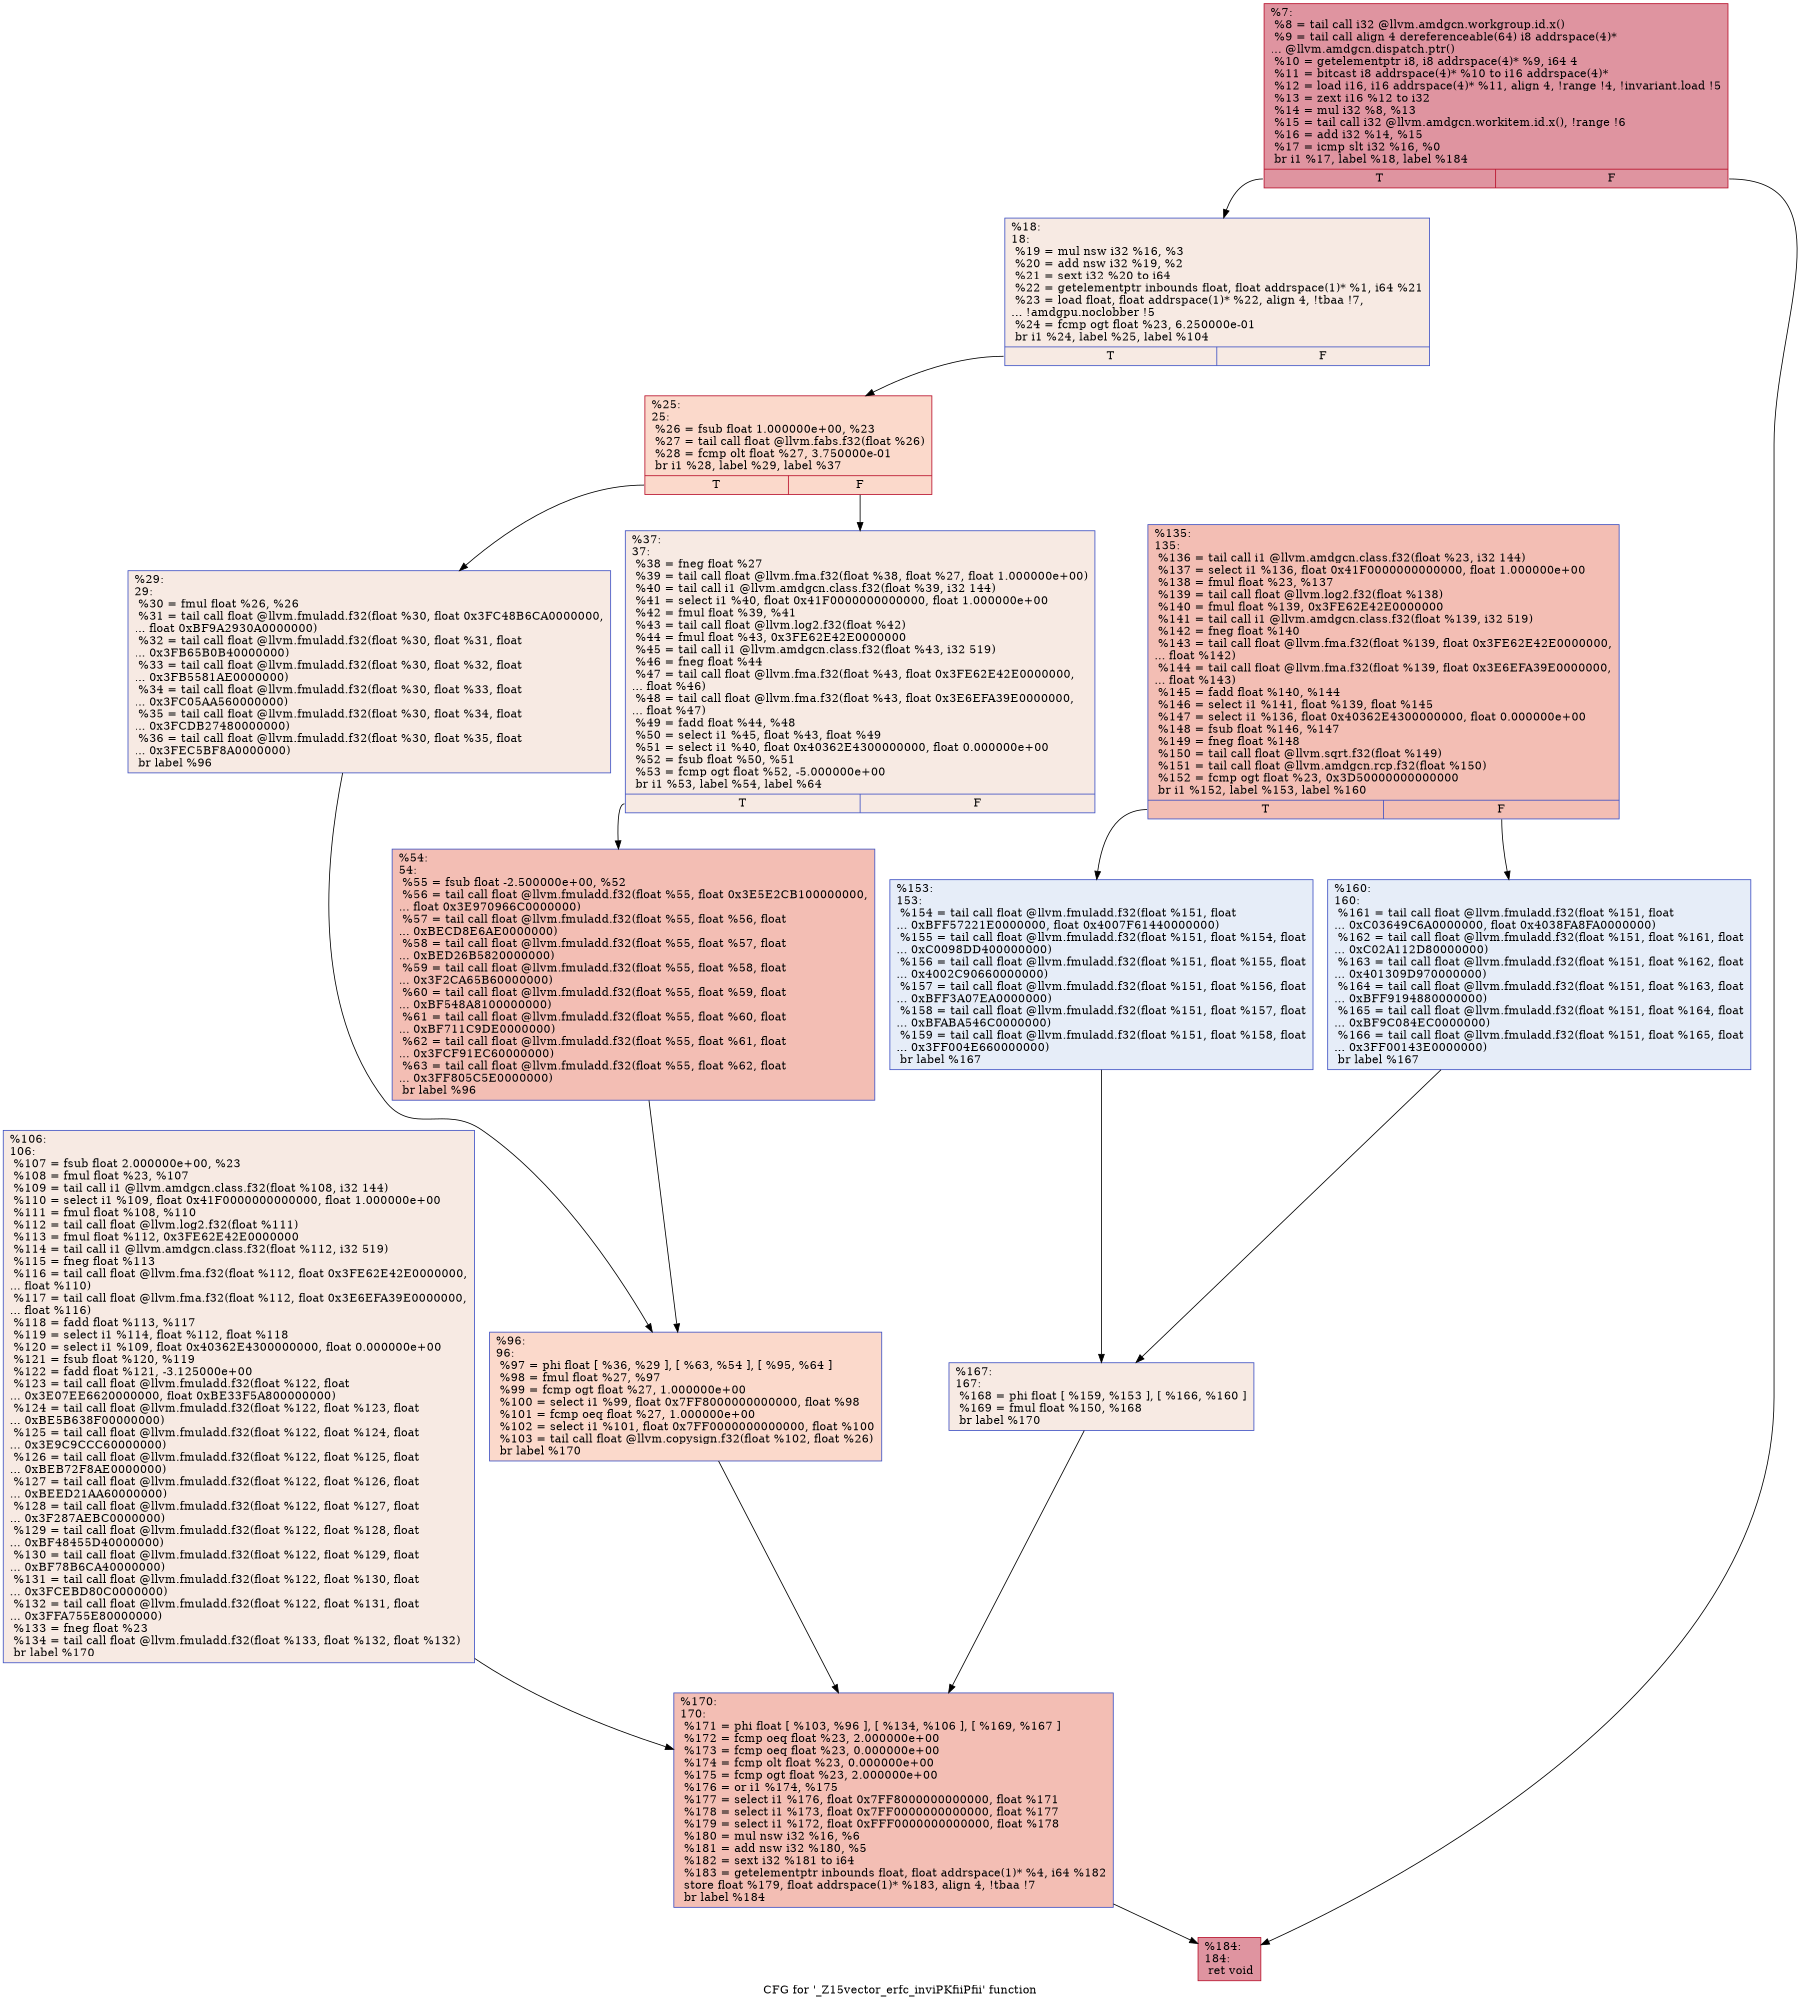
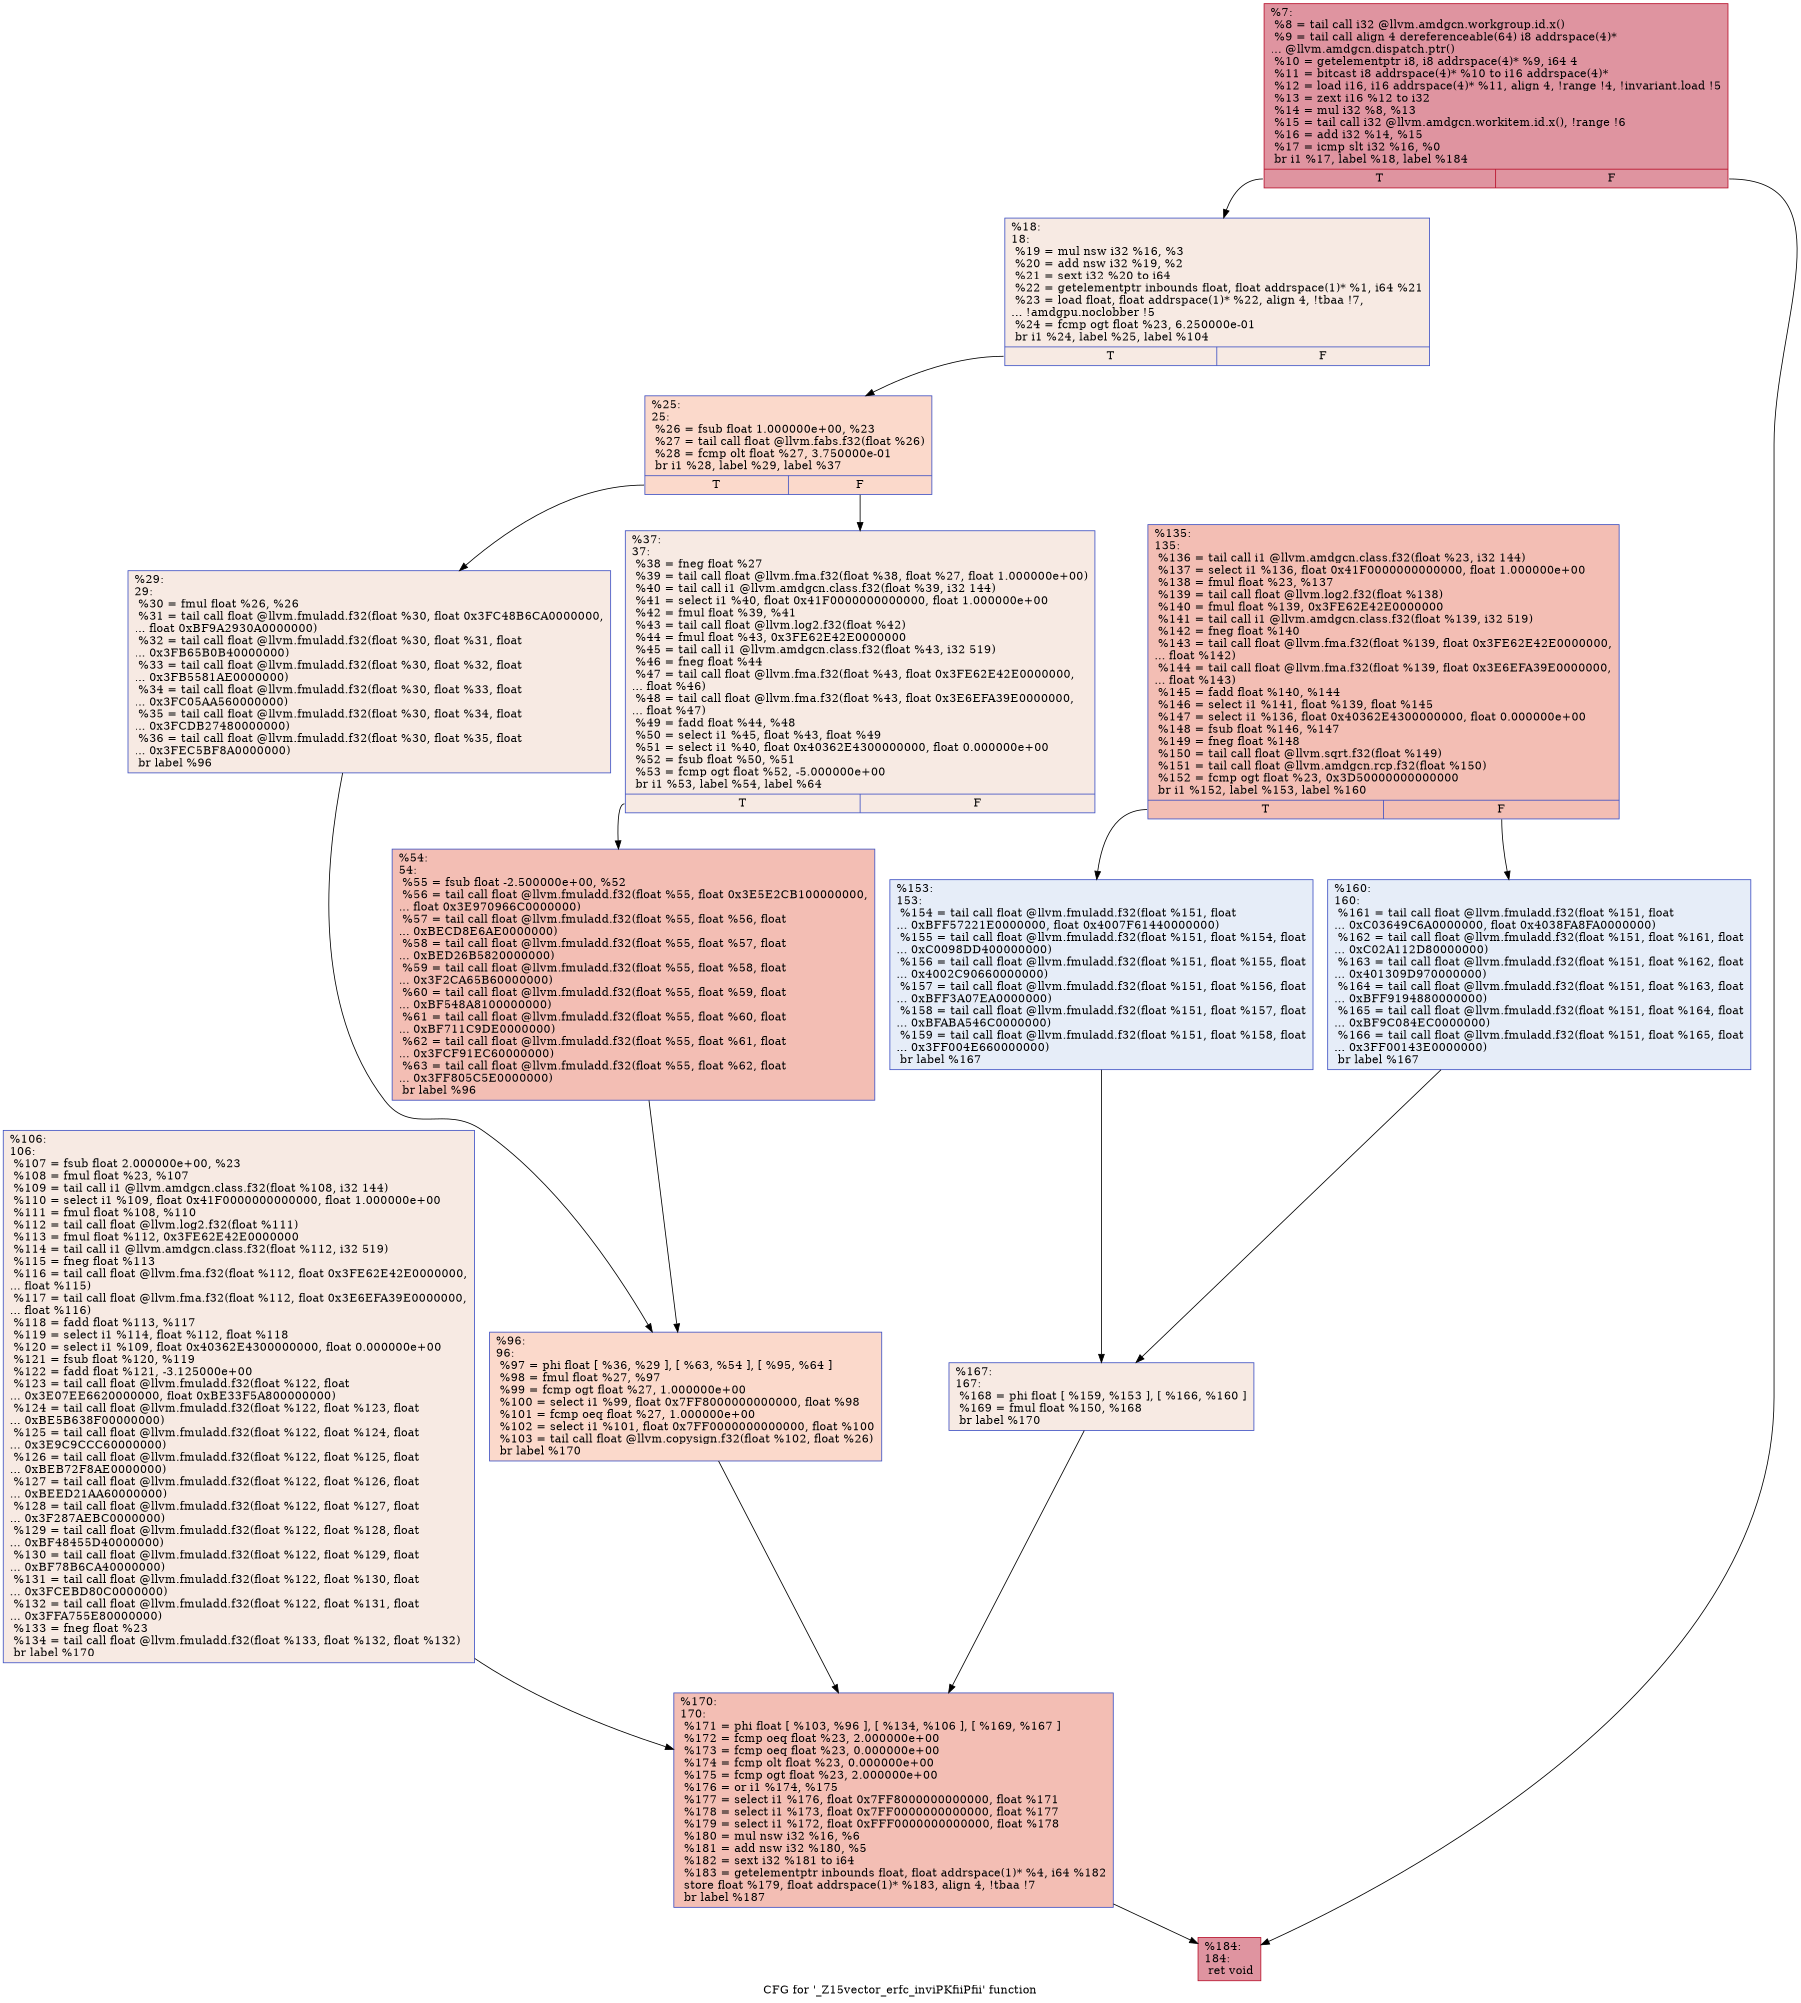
(788, 445) -> (788, 445)
(51, 1286) -> (51, 1286)
(723, 1898) -> (723, 1898)
